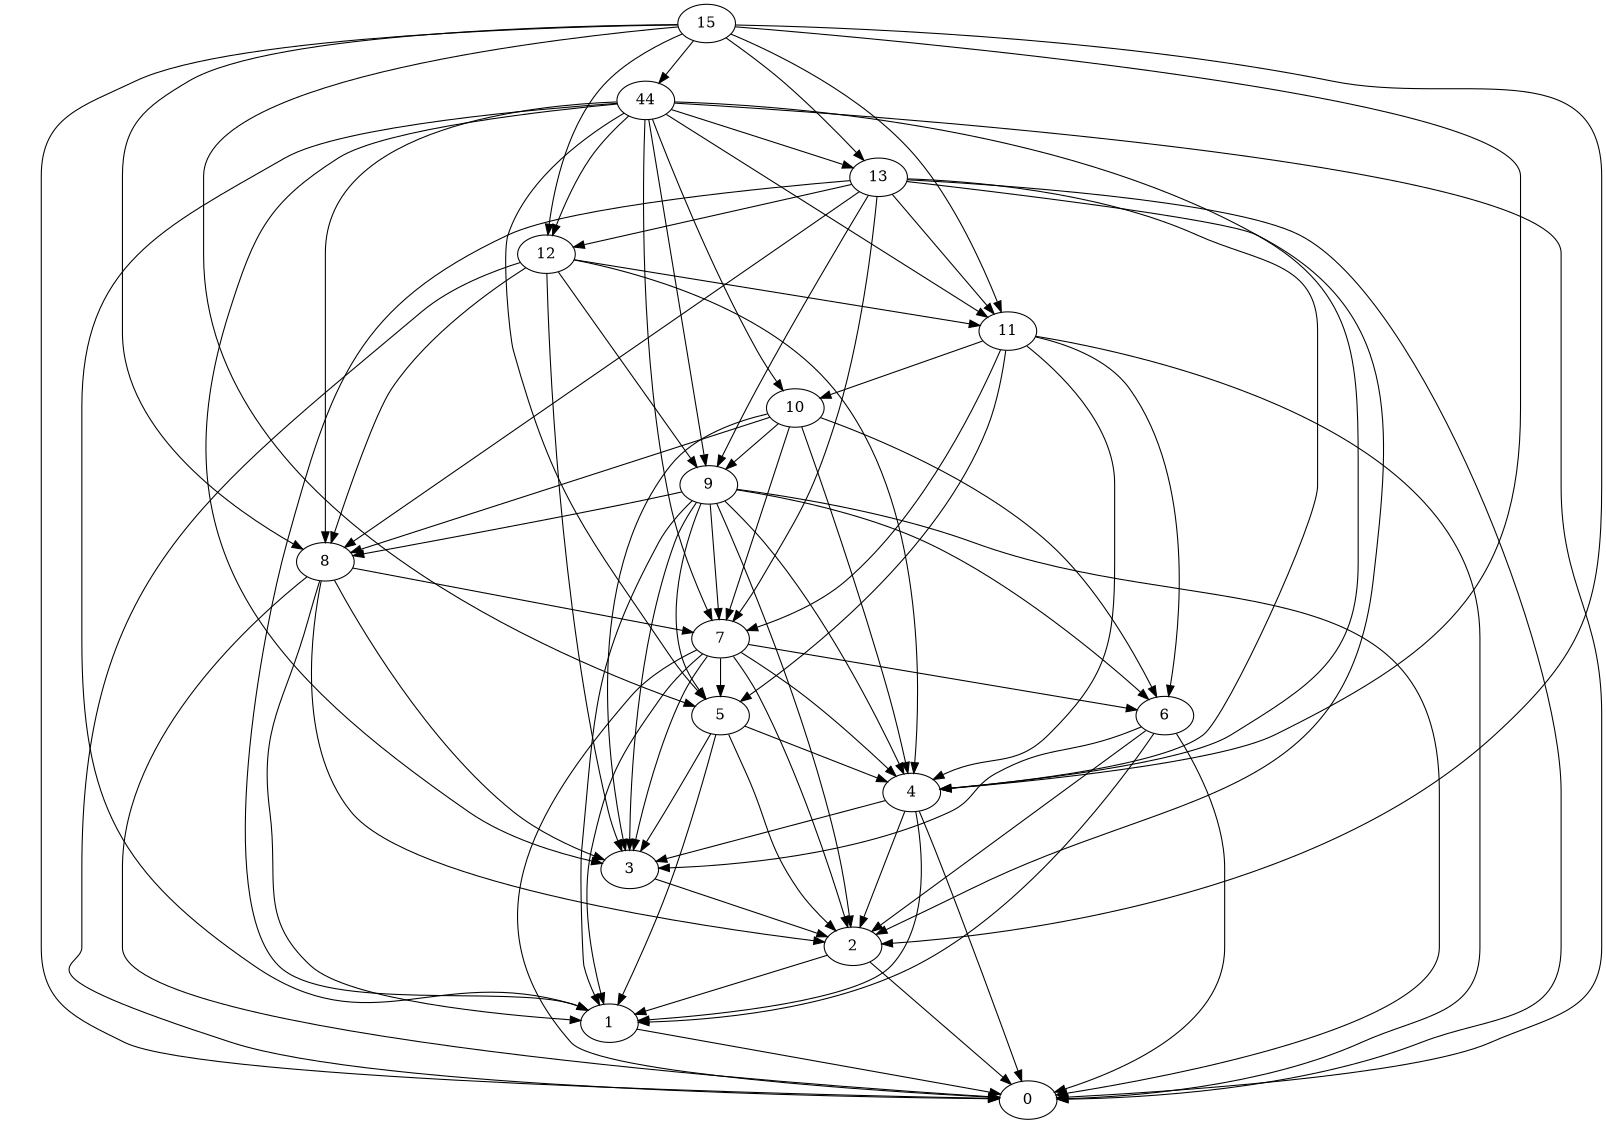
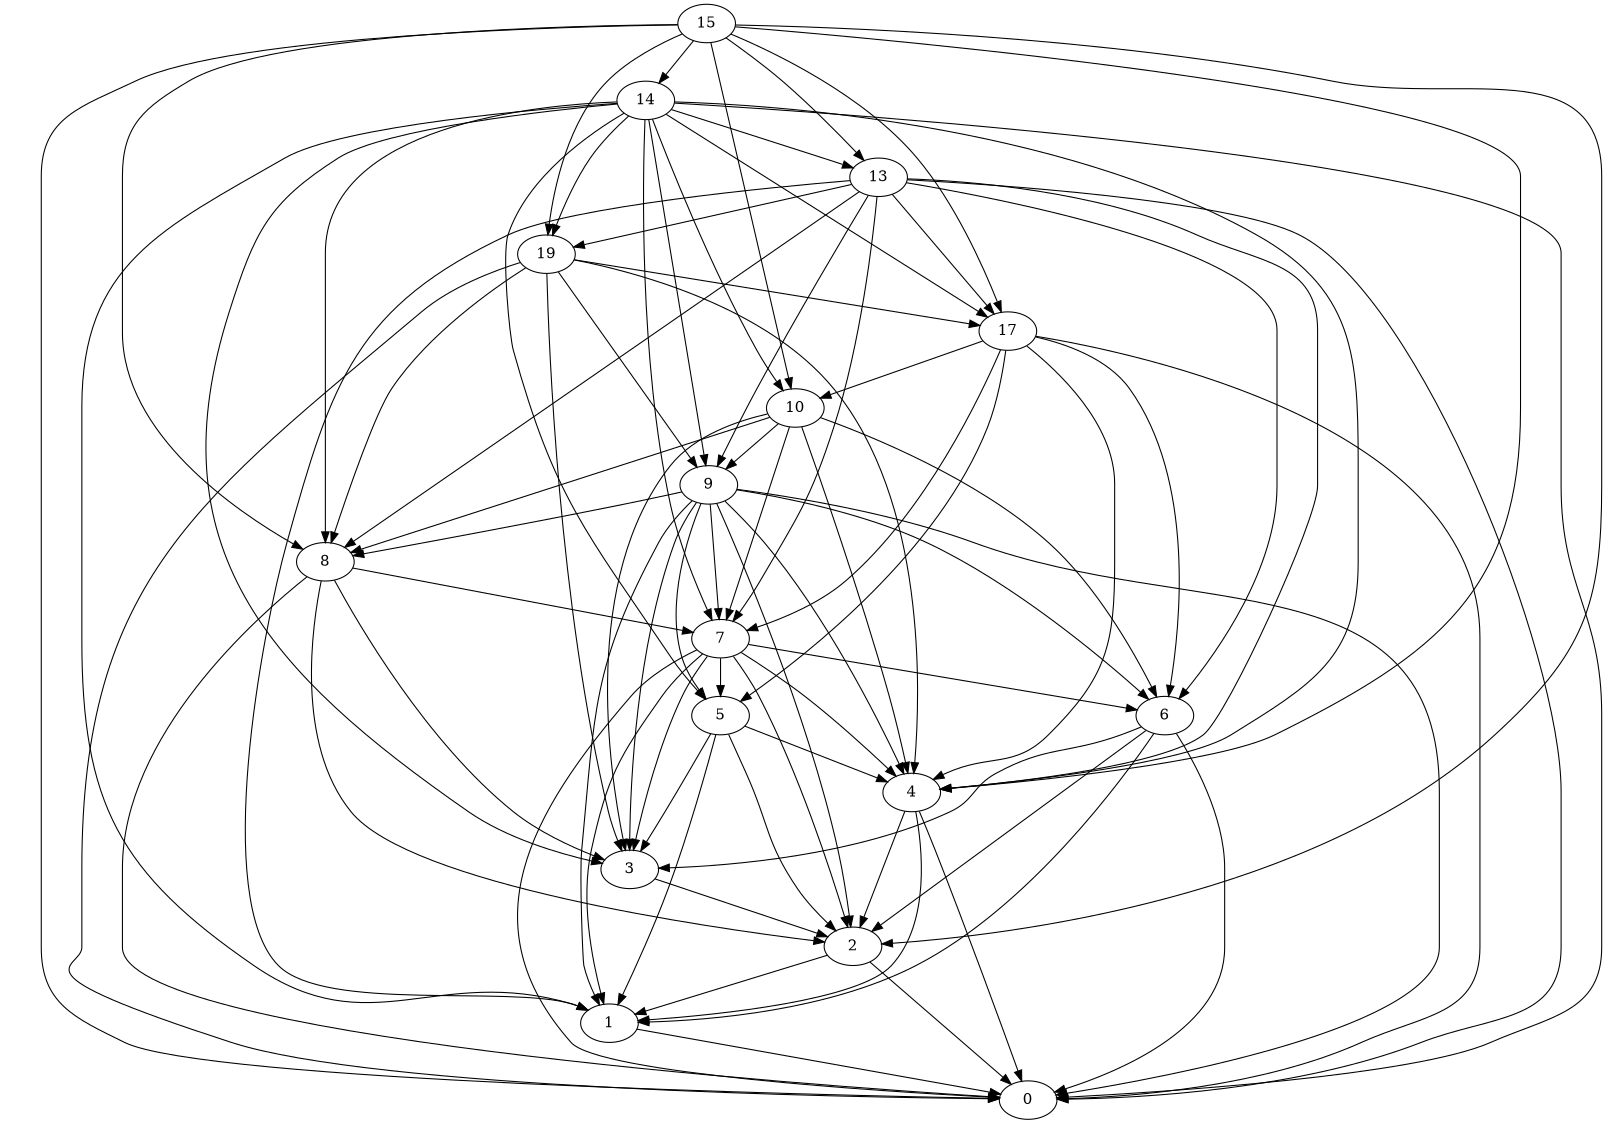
(646, 100) -> (646, 100)
(546, 254) -> (546, 254)
(212, 305) -> (752, 219)
(1008, 331) -> (1008, 331)
(1379, 523) -> (1271, 317)
(776, 830) -> none
(276, 908) -> none
